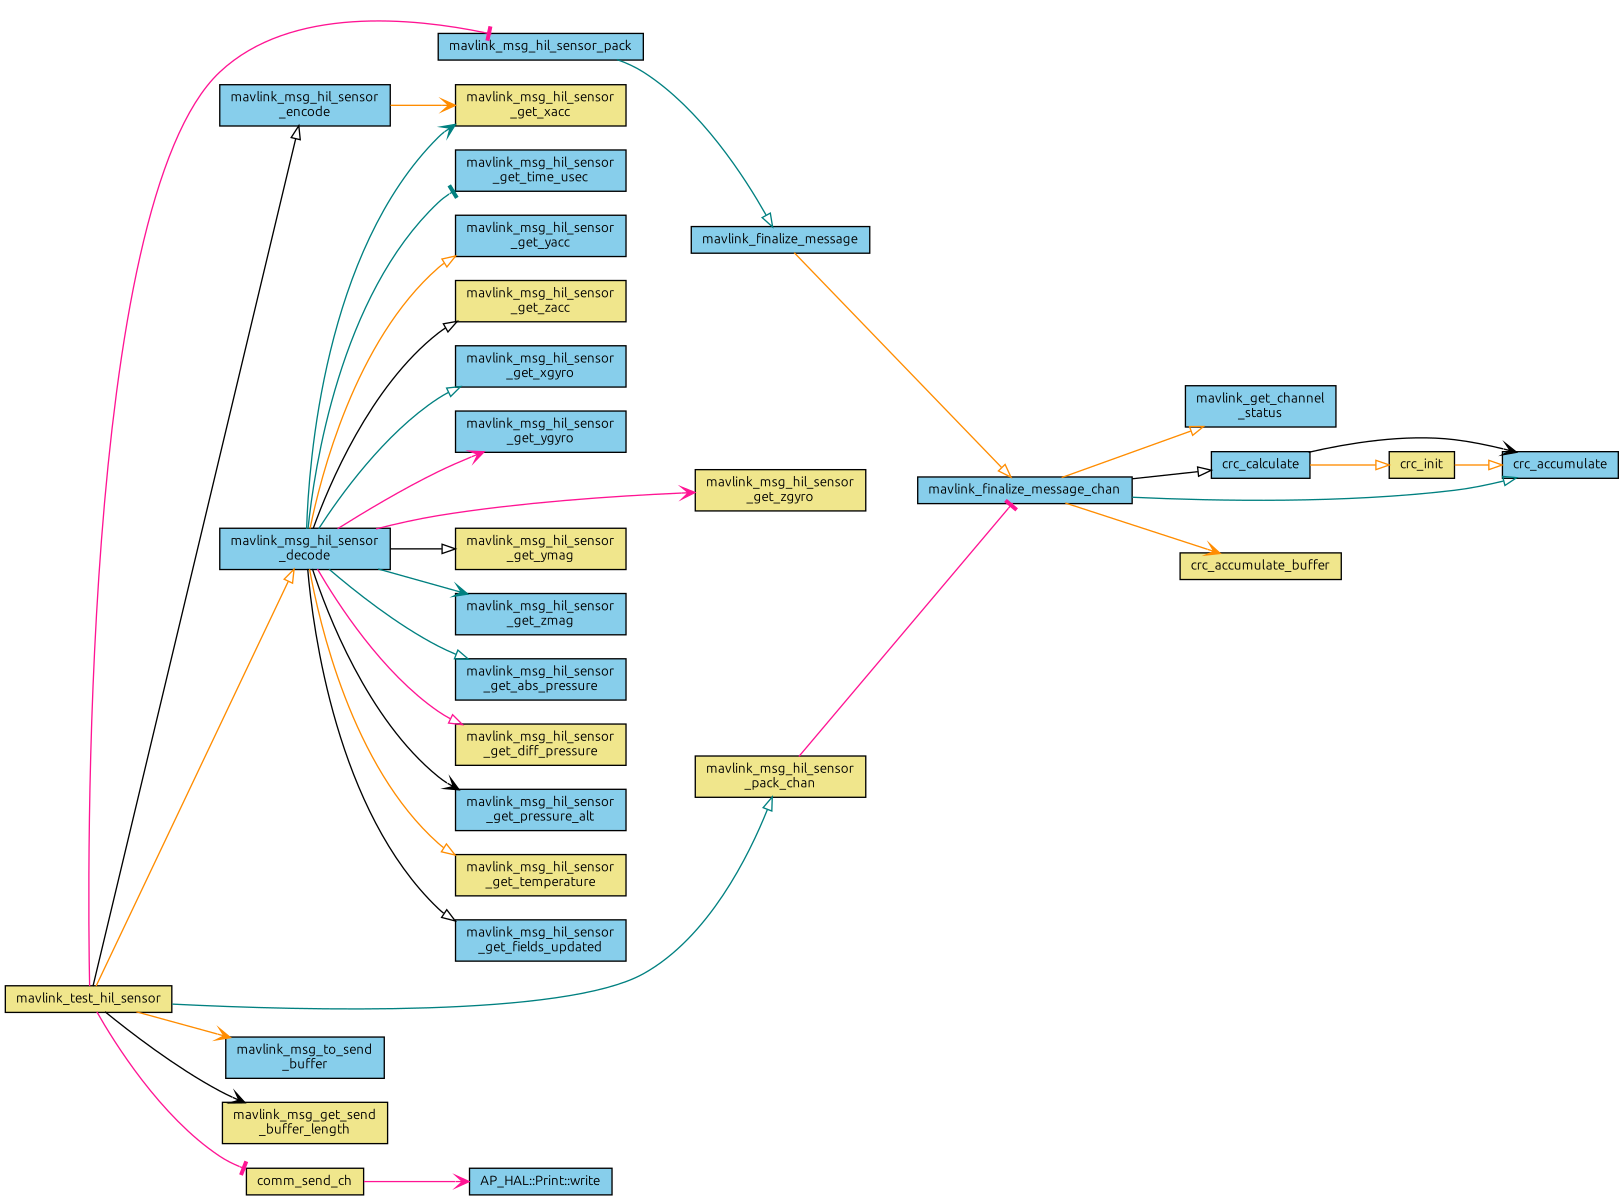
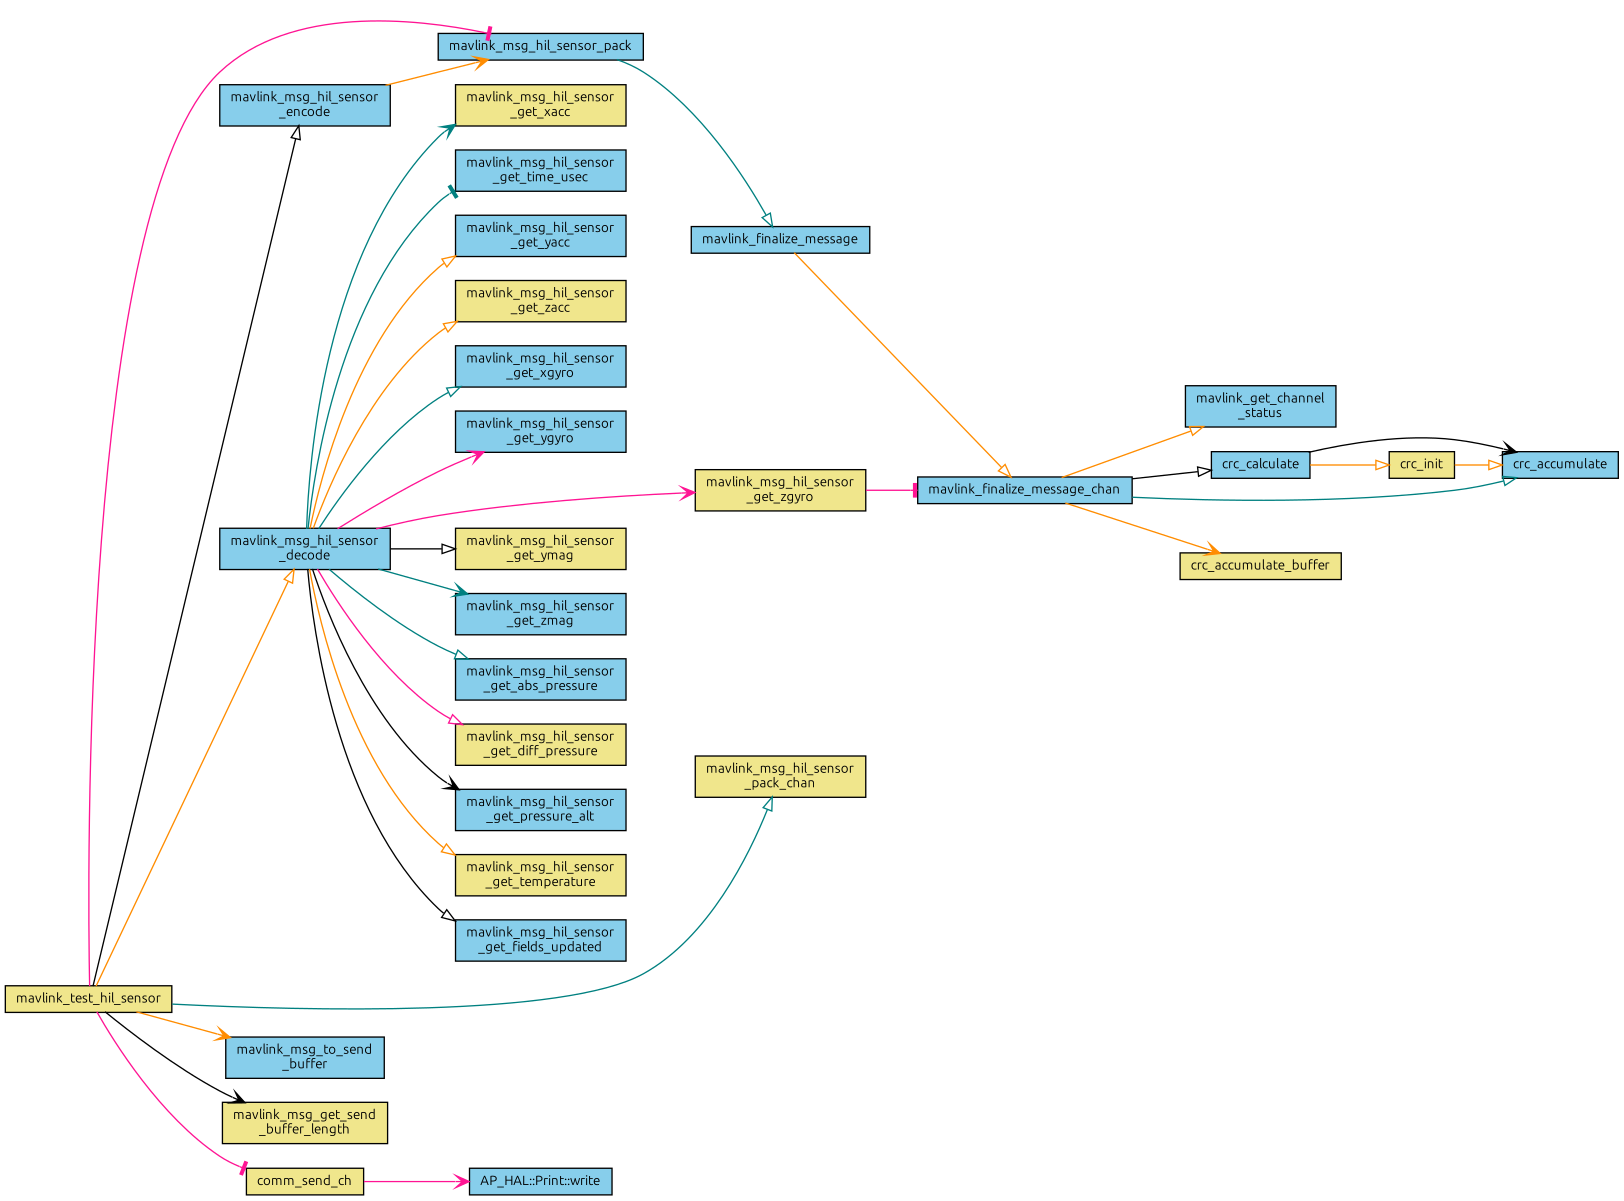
(416, 105) -> (430, 74)
(366, 419) -> (366, 419)
(904, 632) -> (888, 490)
